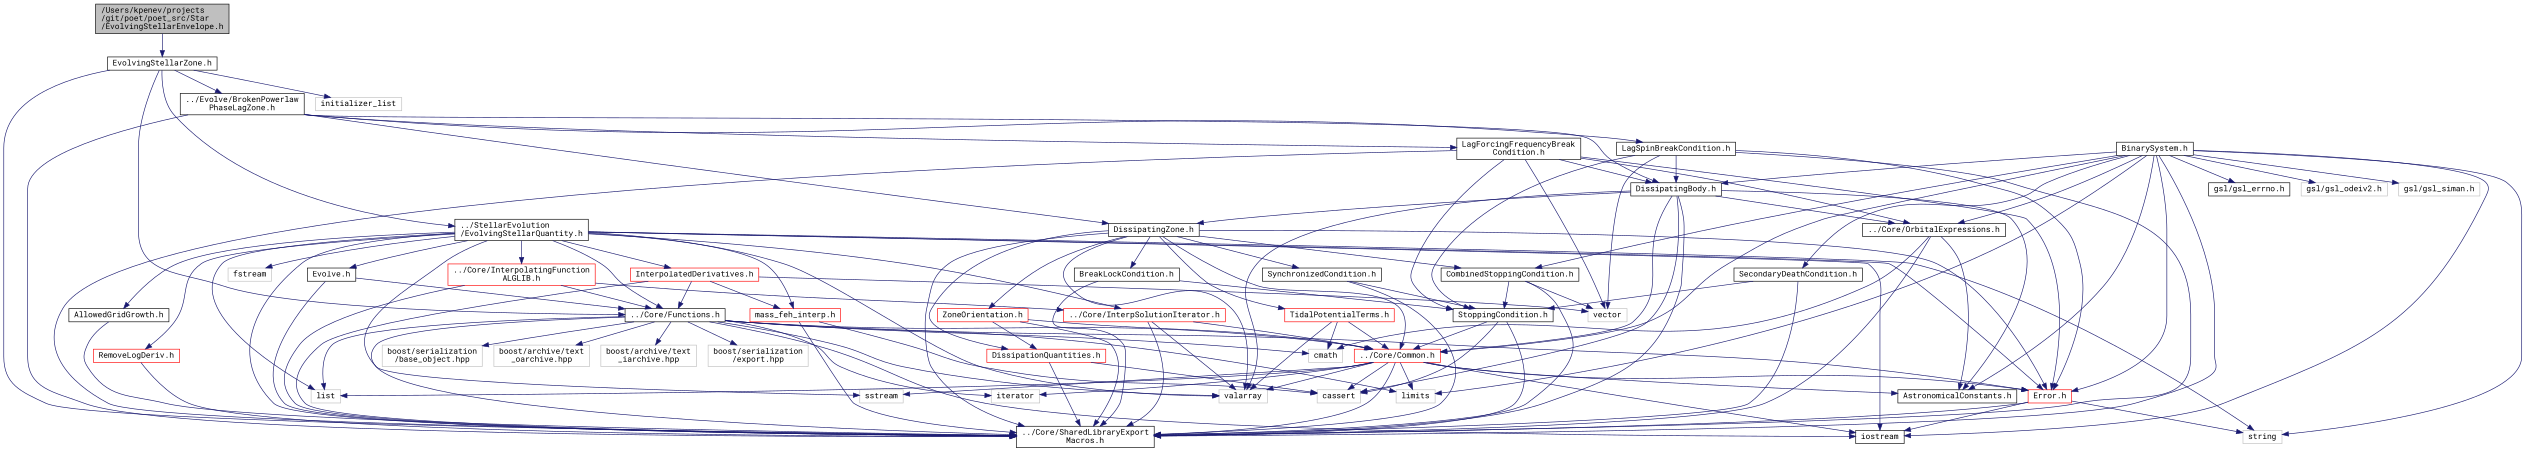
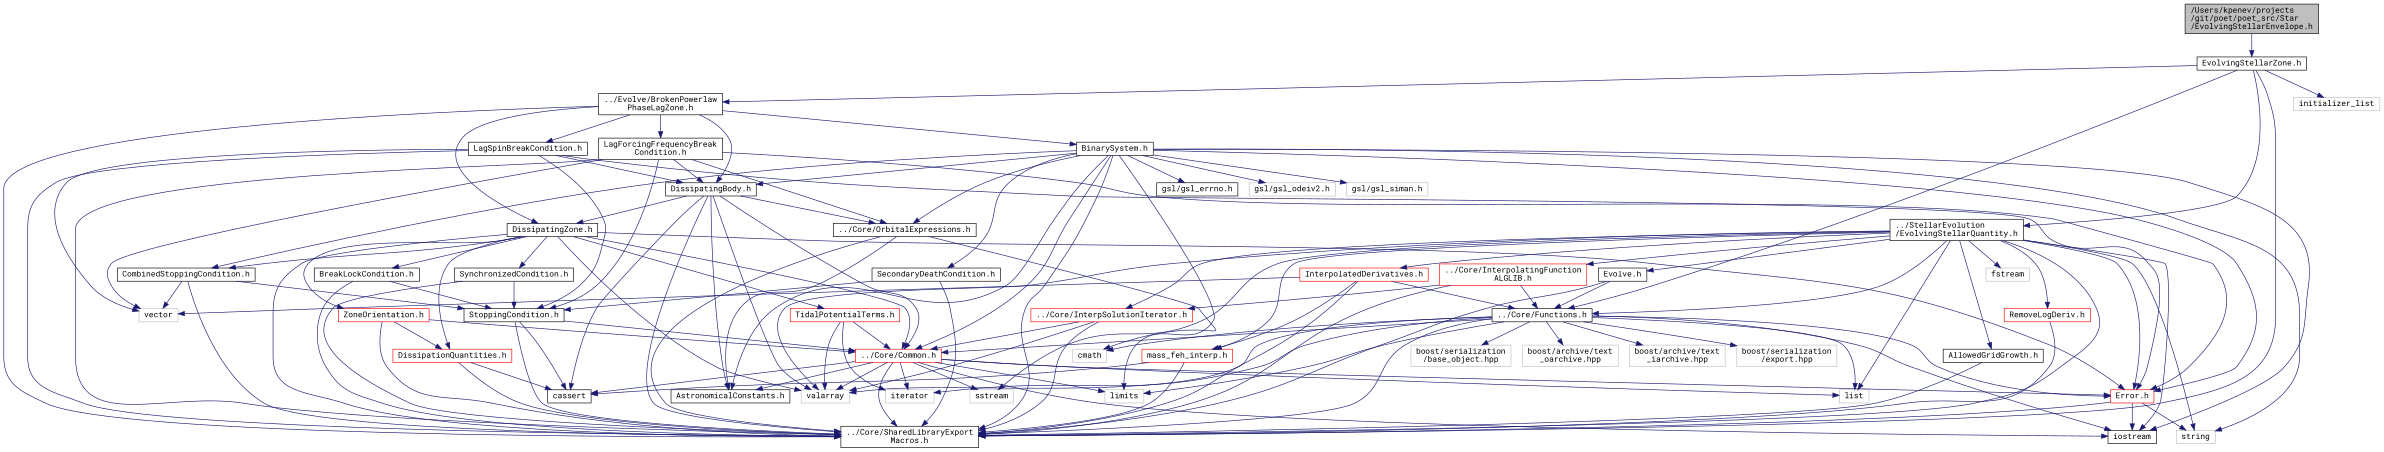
none -> (896, 127)
(1334, 332) -> (846, 359)
(1339, 396) -> (569, 396)
